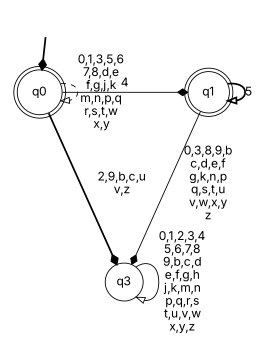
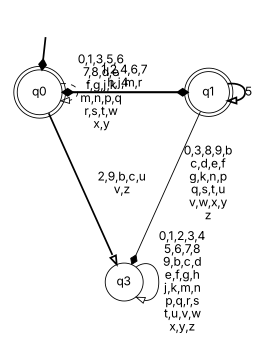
(120, 92) -> (120, 92)
none -> (130, 92)
(81, 184) -> (81, 184)
